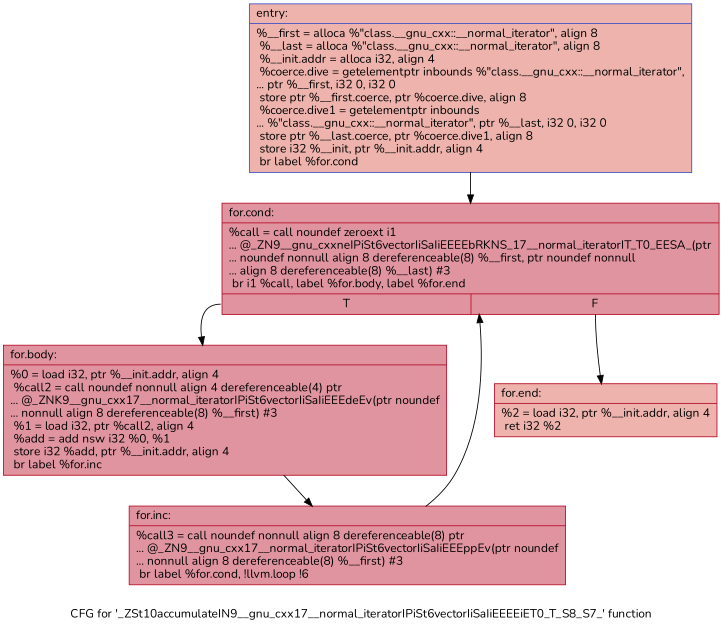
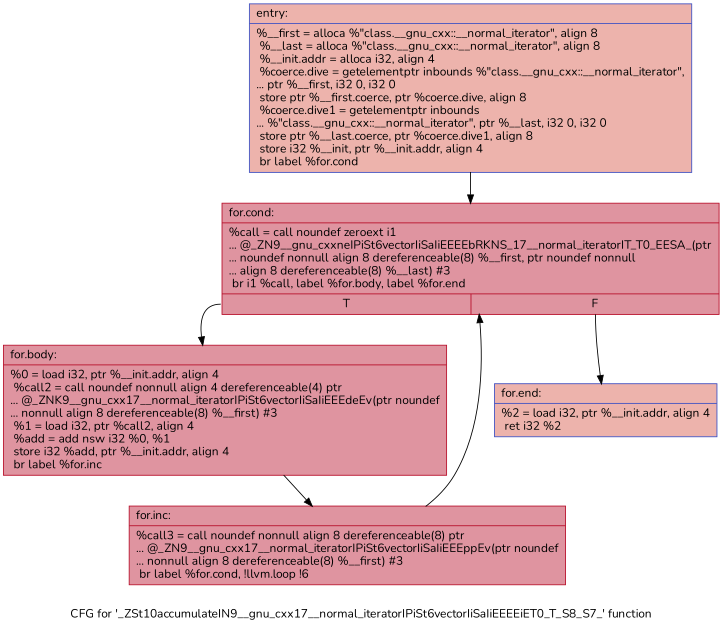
(606, 410) -> (606, 410)
